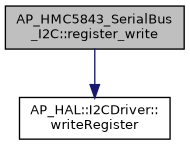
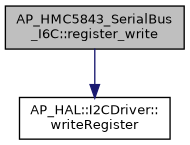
(95, 28) -> (95, 28)
